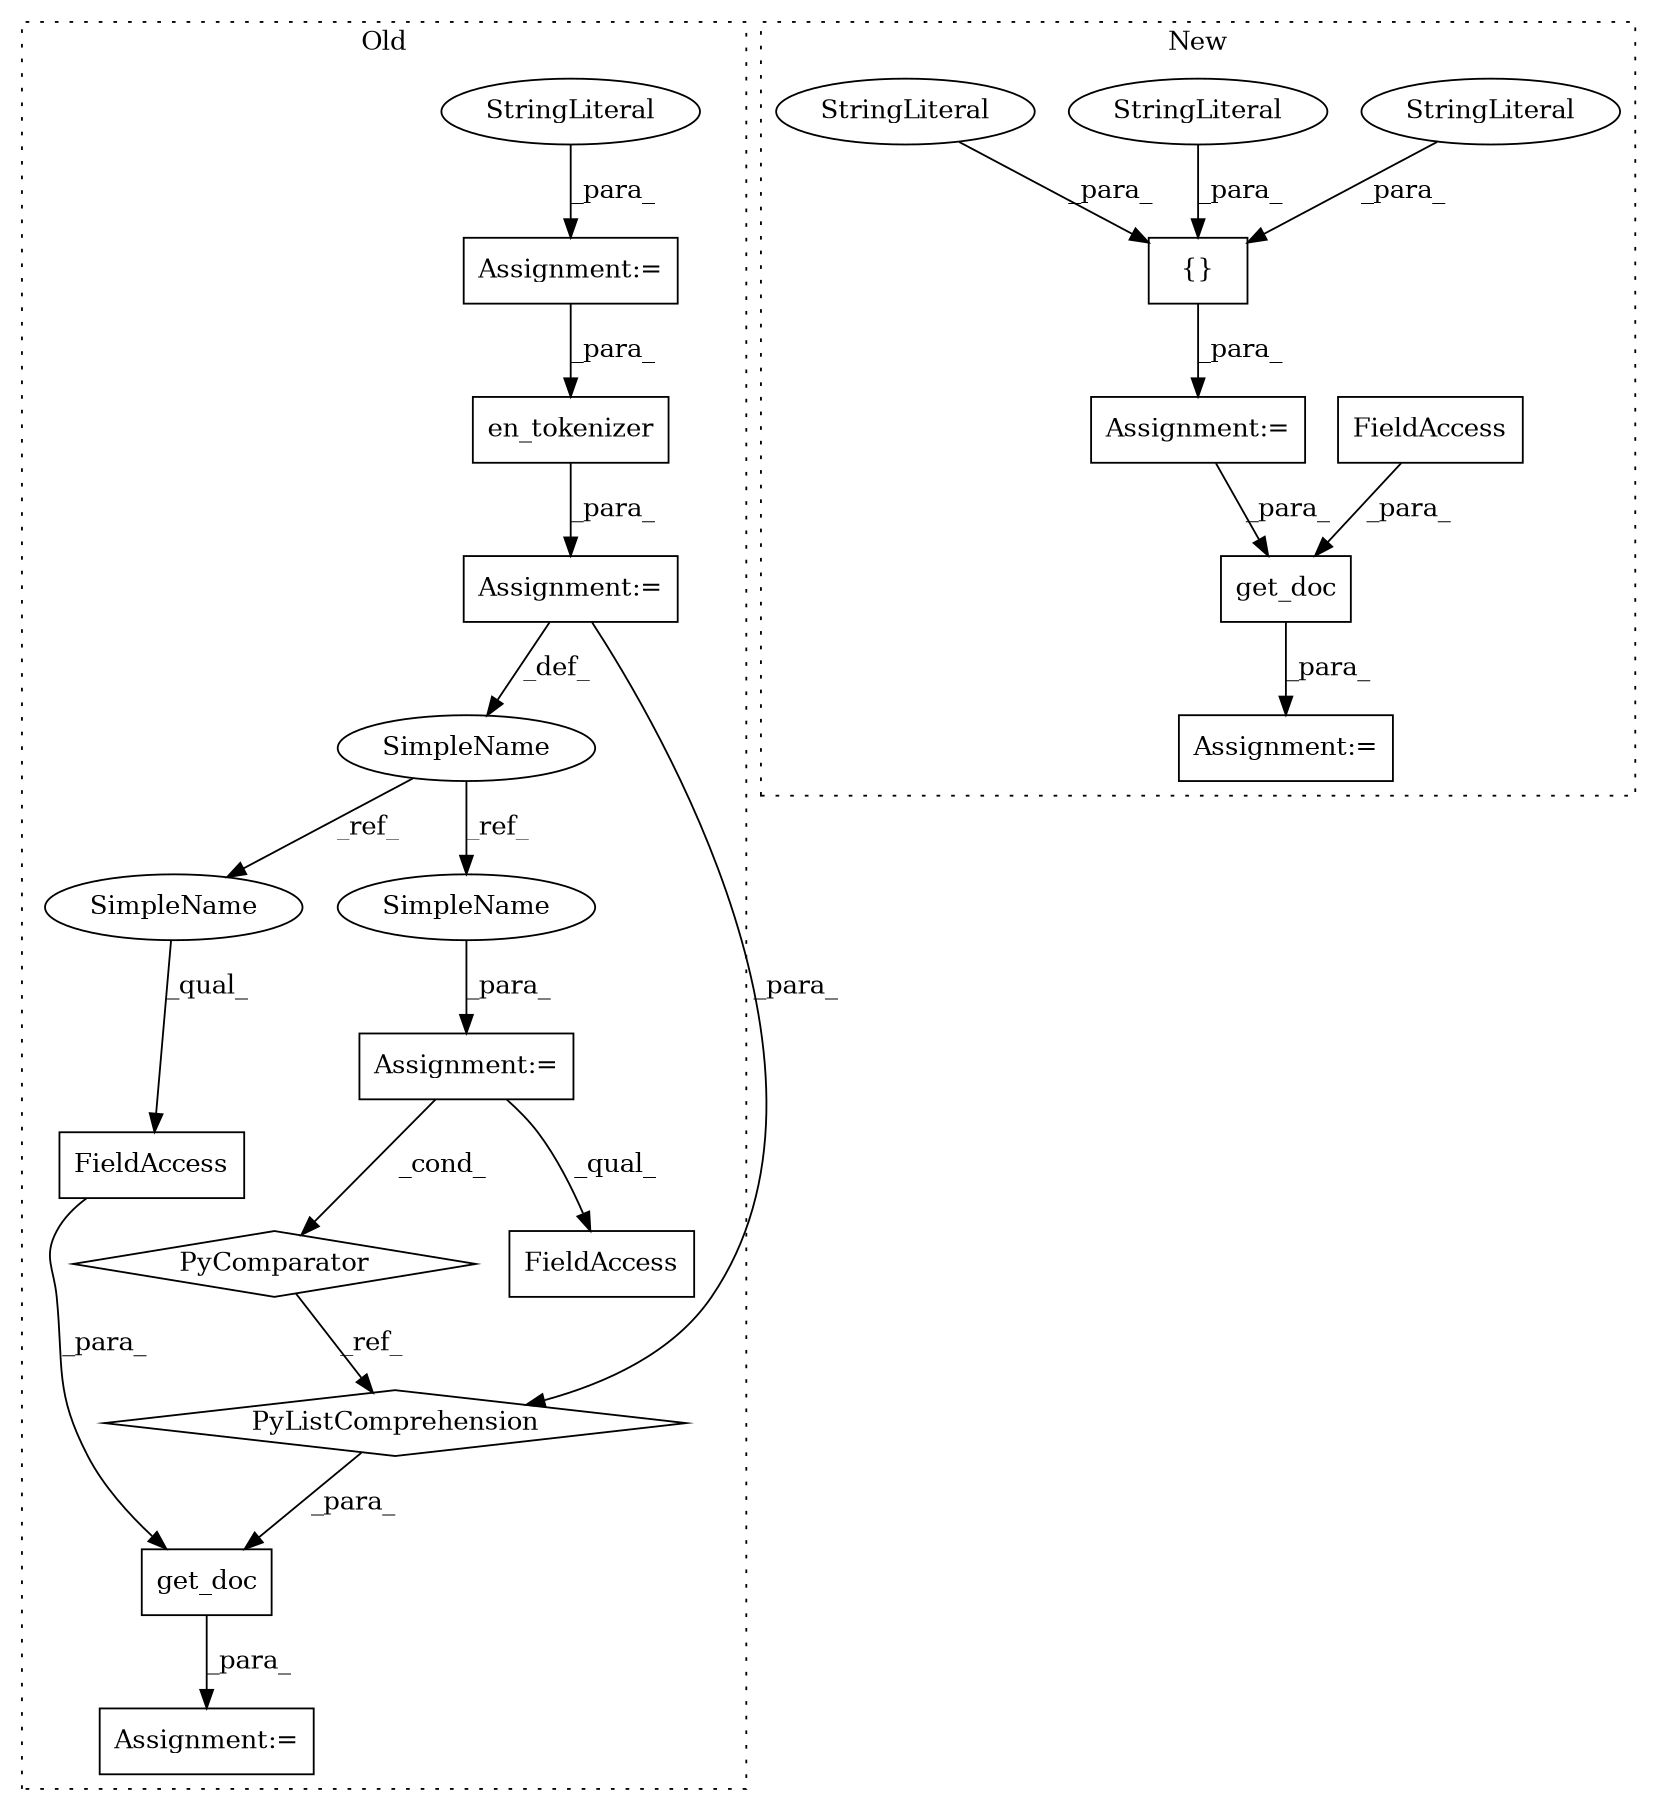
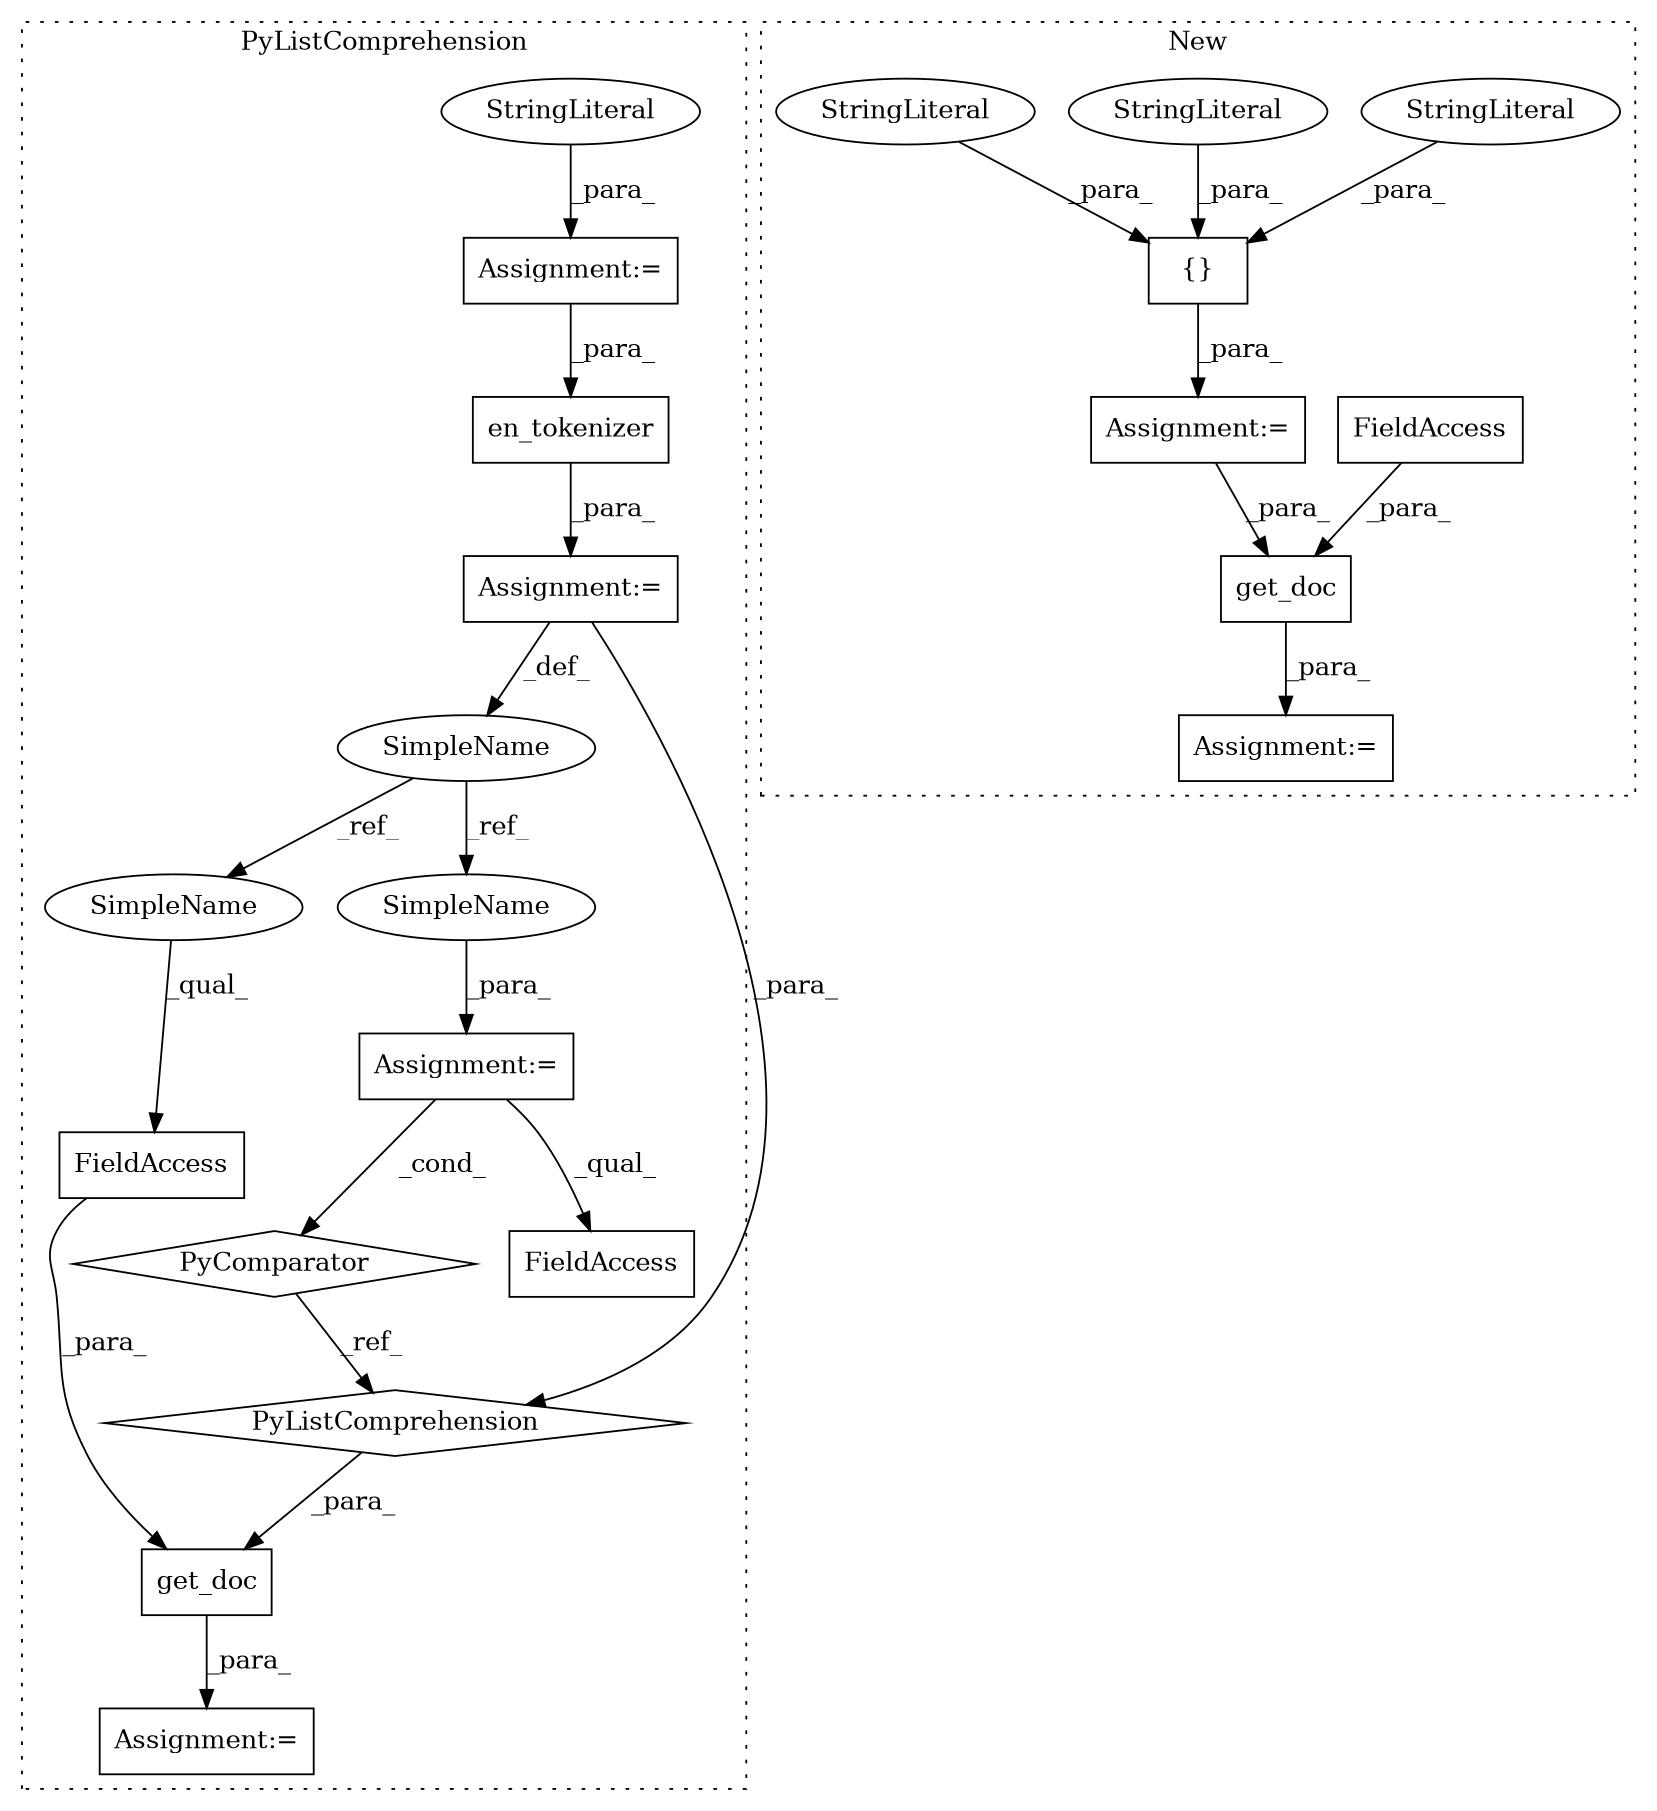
(384, 43) -> (384, 43)
